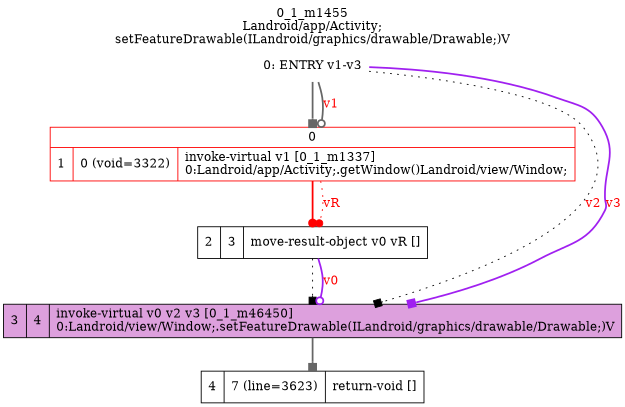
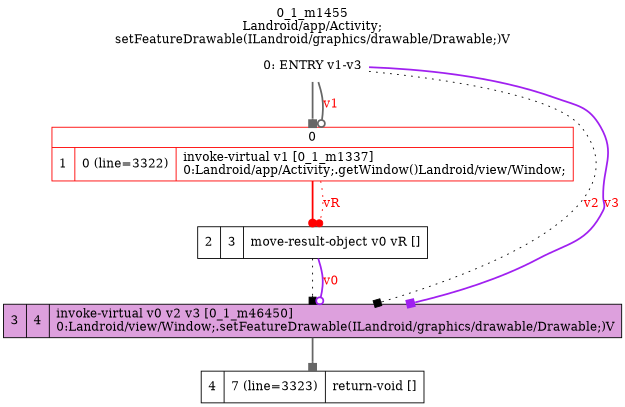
(125, 164) -> (125, 164)
(275, 387) -> (275, 387)
